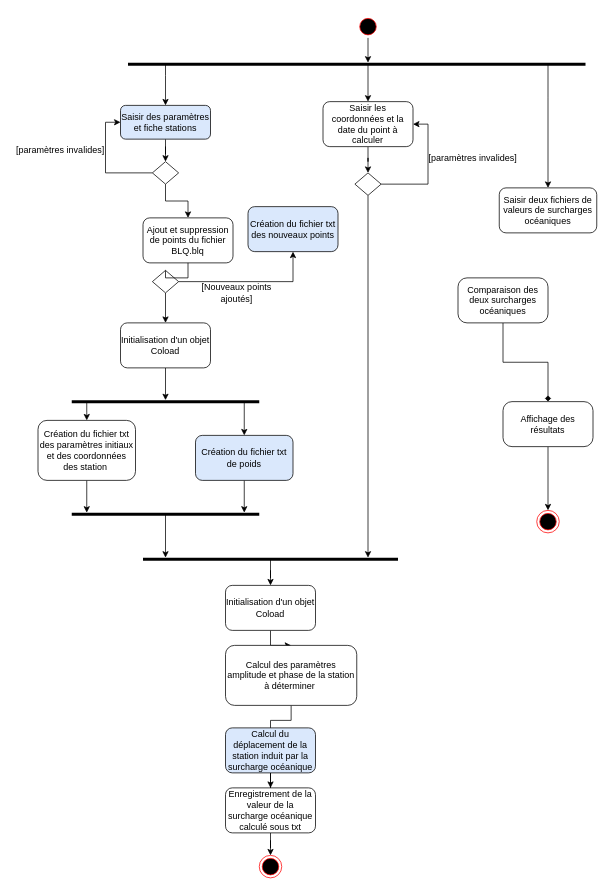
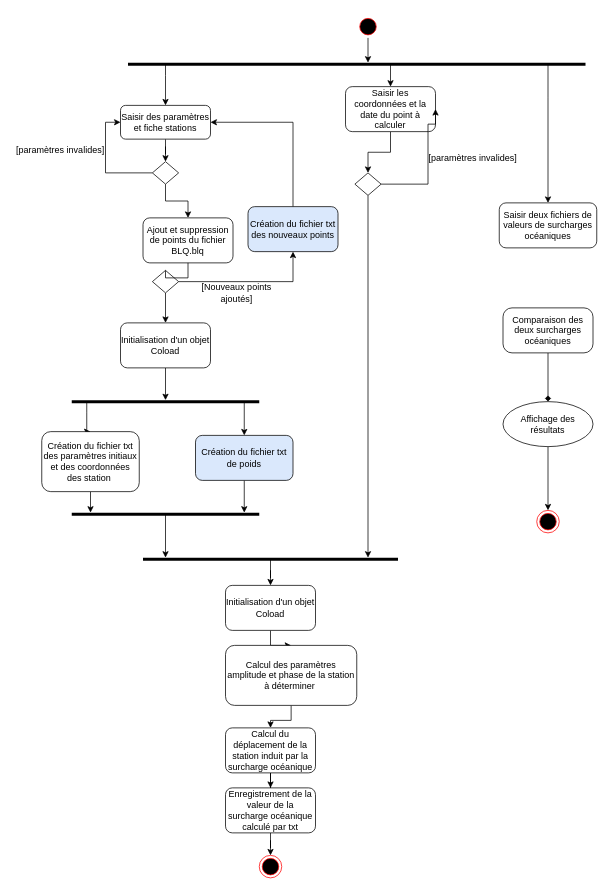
(165, 122) -> (165, 122)
none -> (256, 122)
(368, 124) -> (390, 109)
(548, 210) -> (548, 225)
(503, 300) -> (548, 330)
(548, 424) -> (548, 424)
(87, 450) -> (90, 462)
(270, 721) -> (271, 720)
(270, 750) -> (270, 750)
(270, 810) -> (270, 810)
